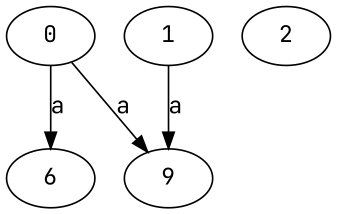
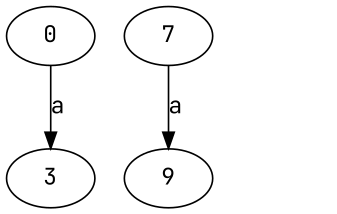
(169, 36) -> (169, 36)
(286, 36) -> none
(104, 101) -> none
(51, 178) -> (51, 178)
